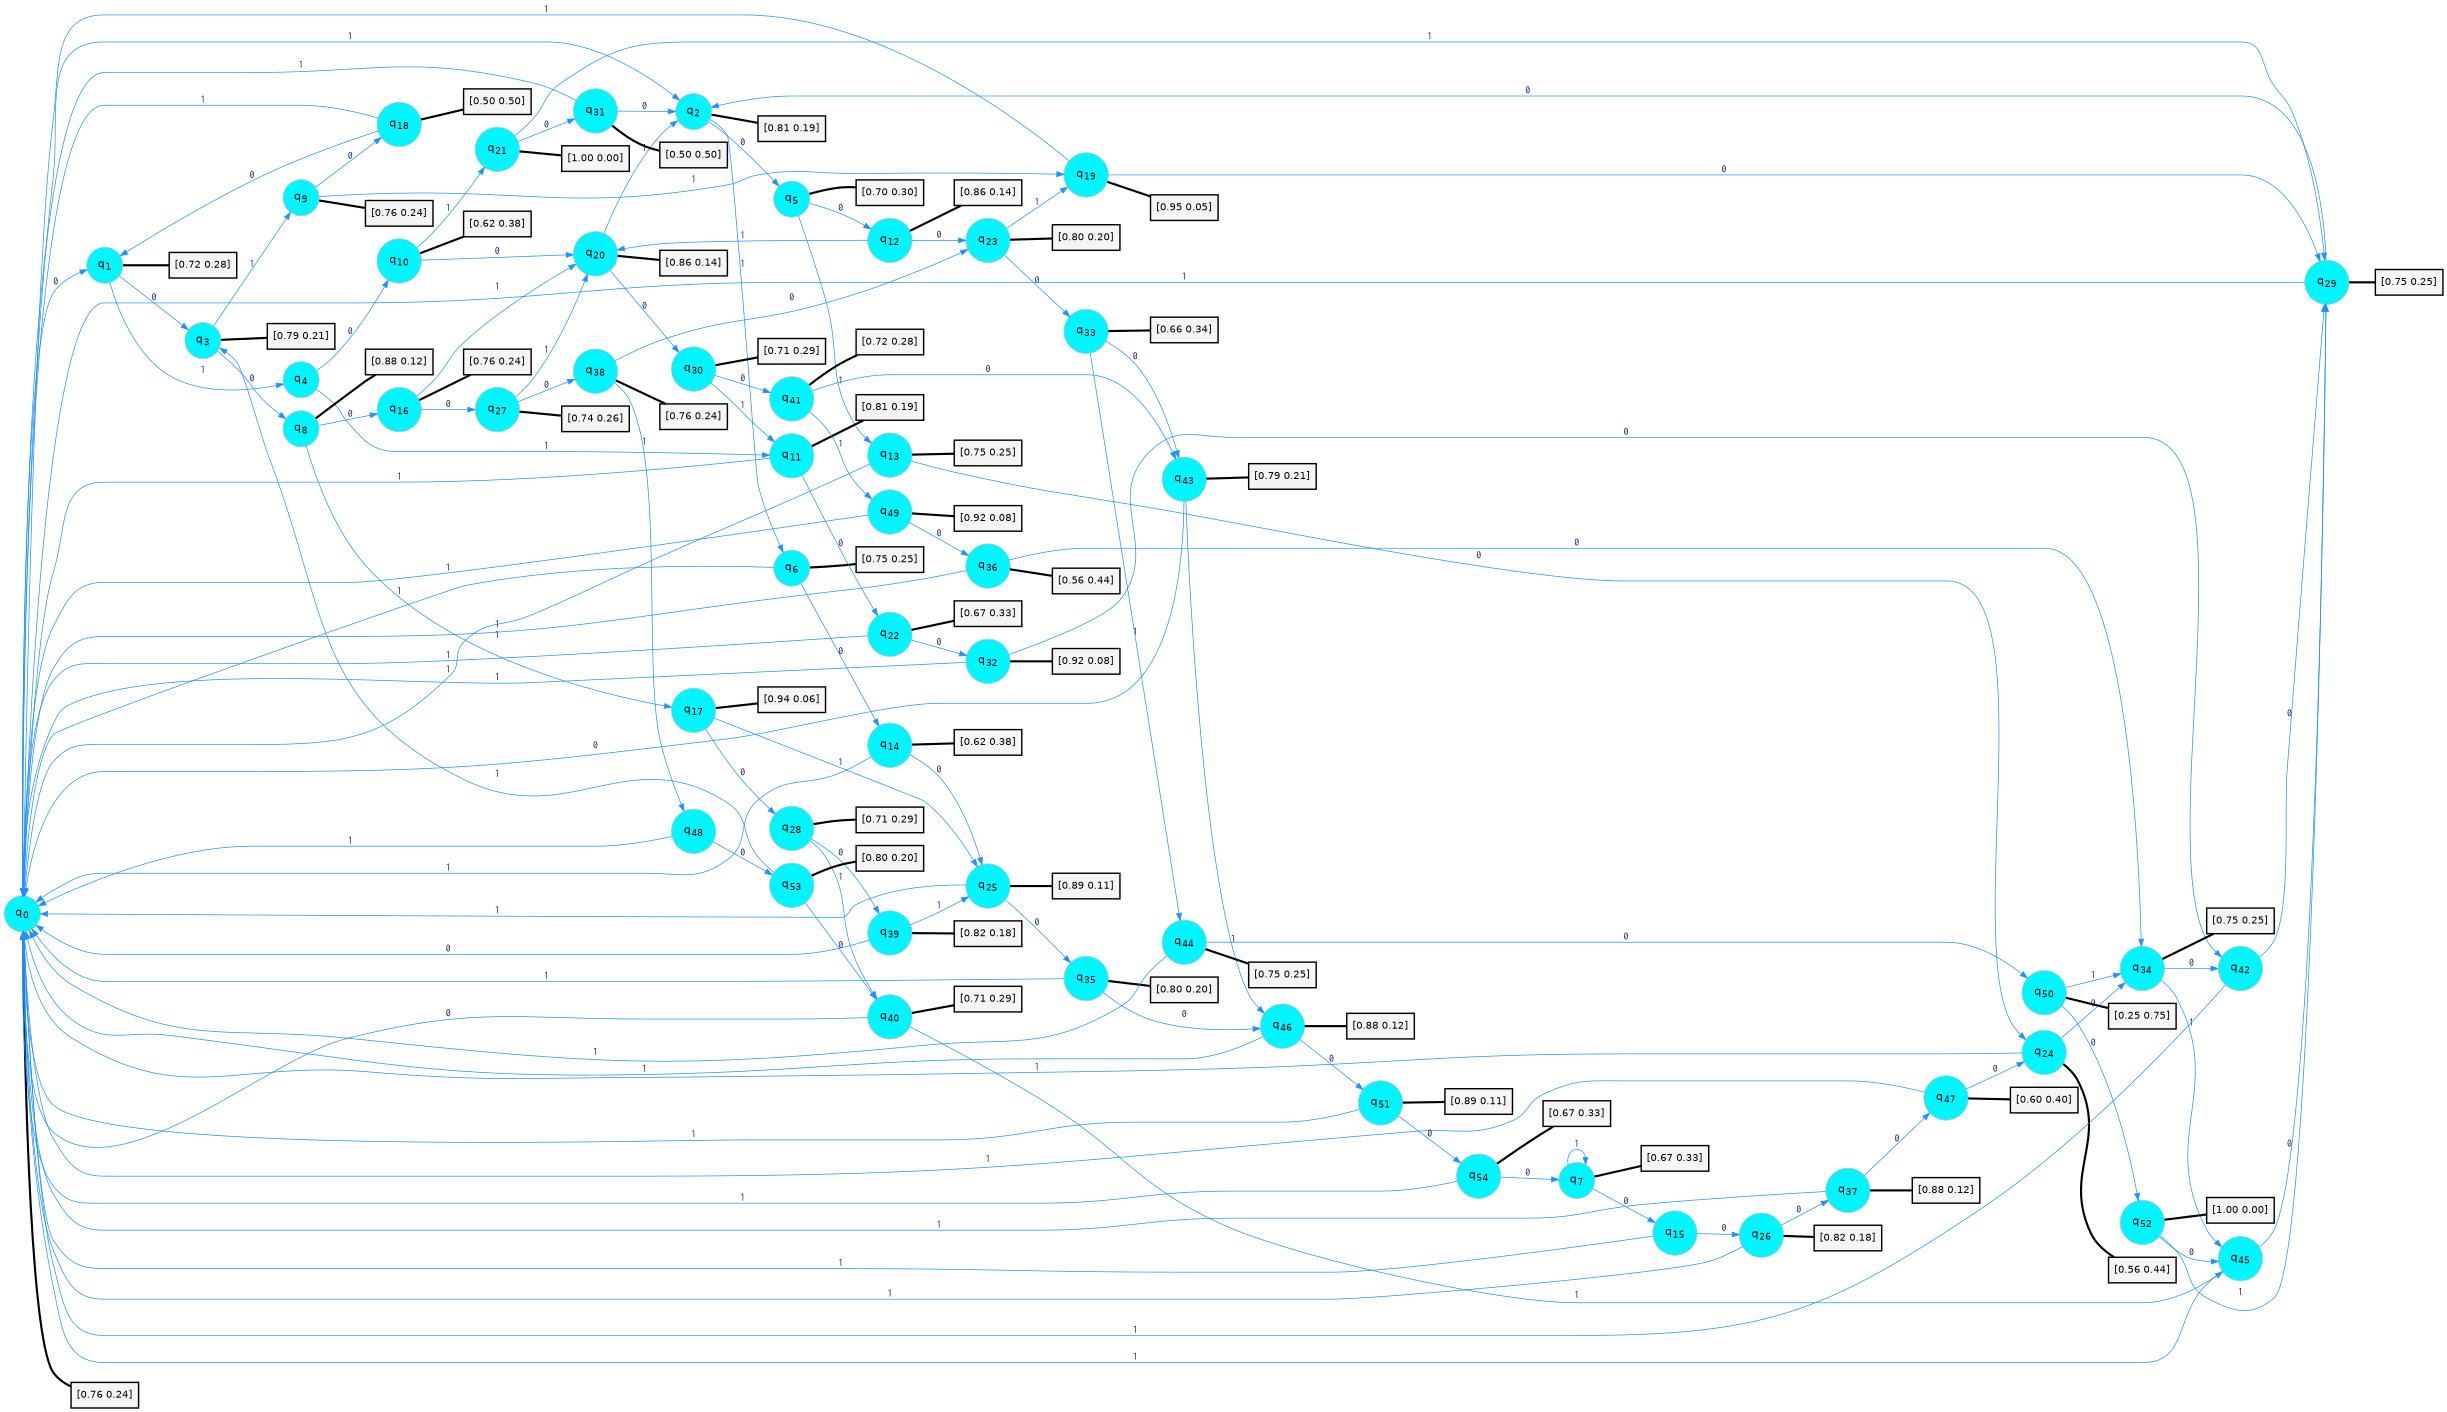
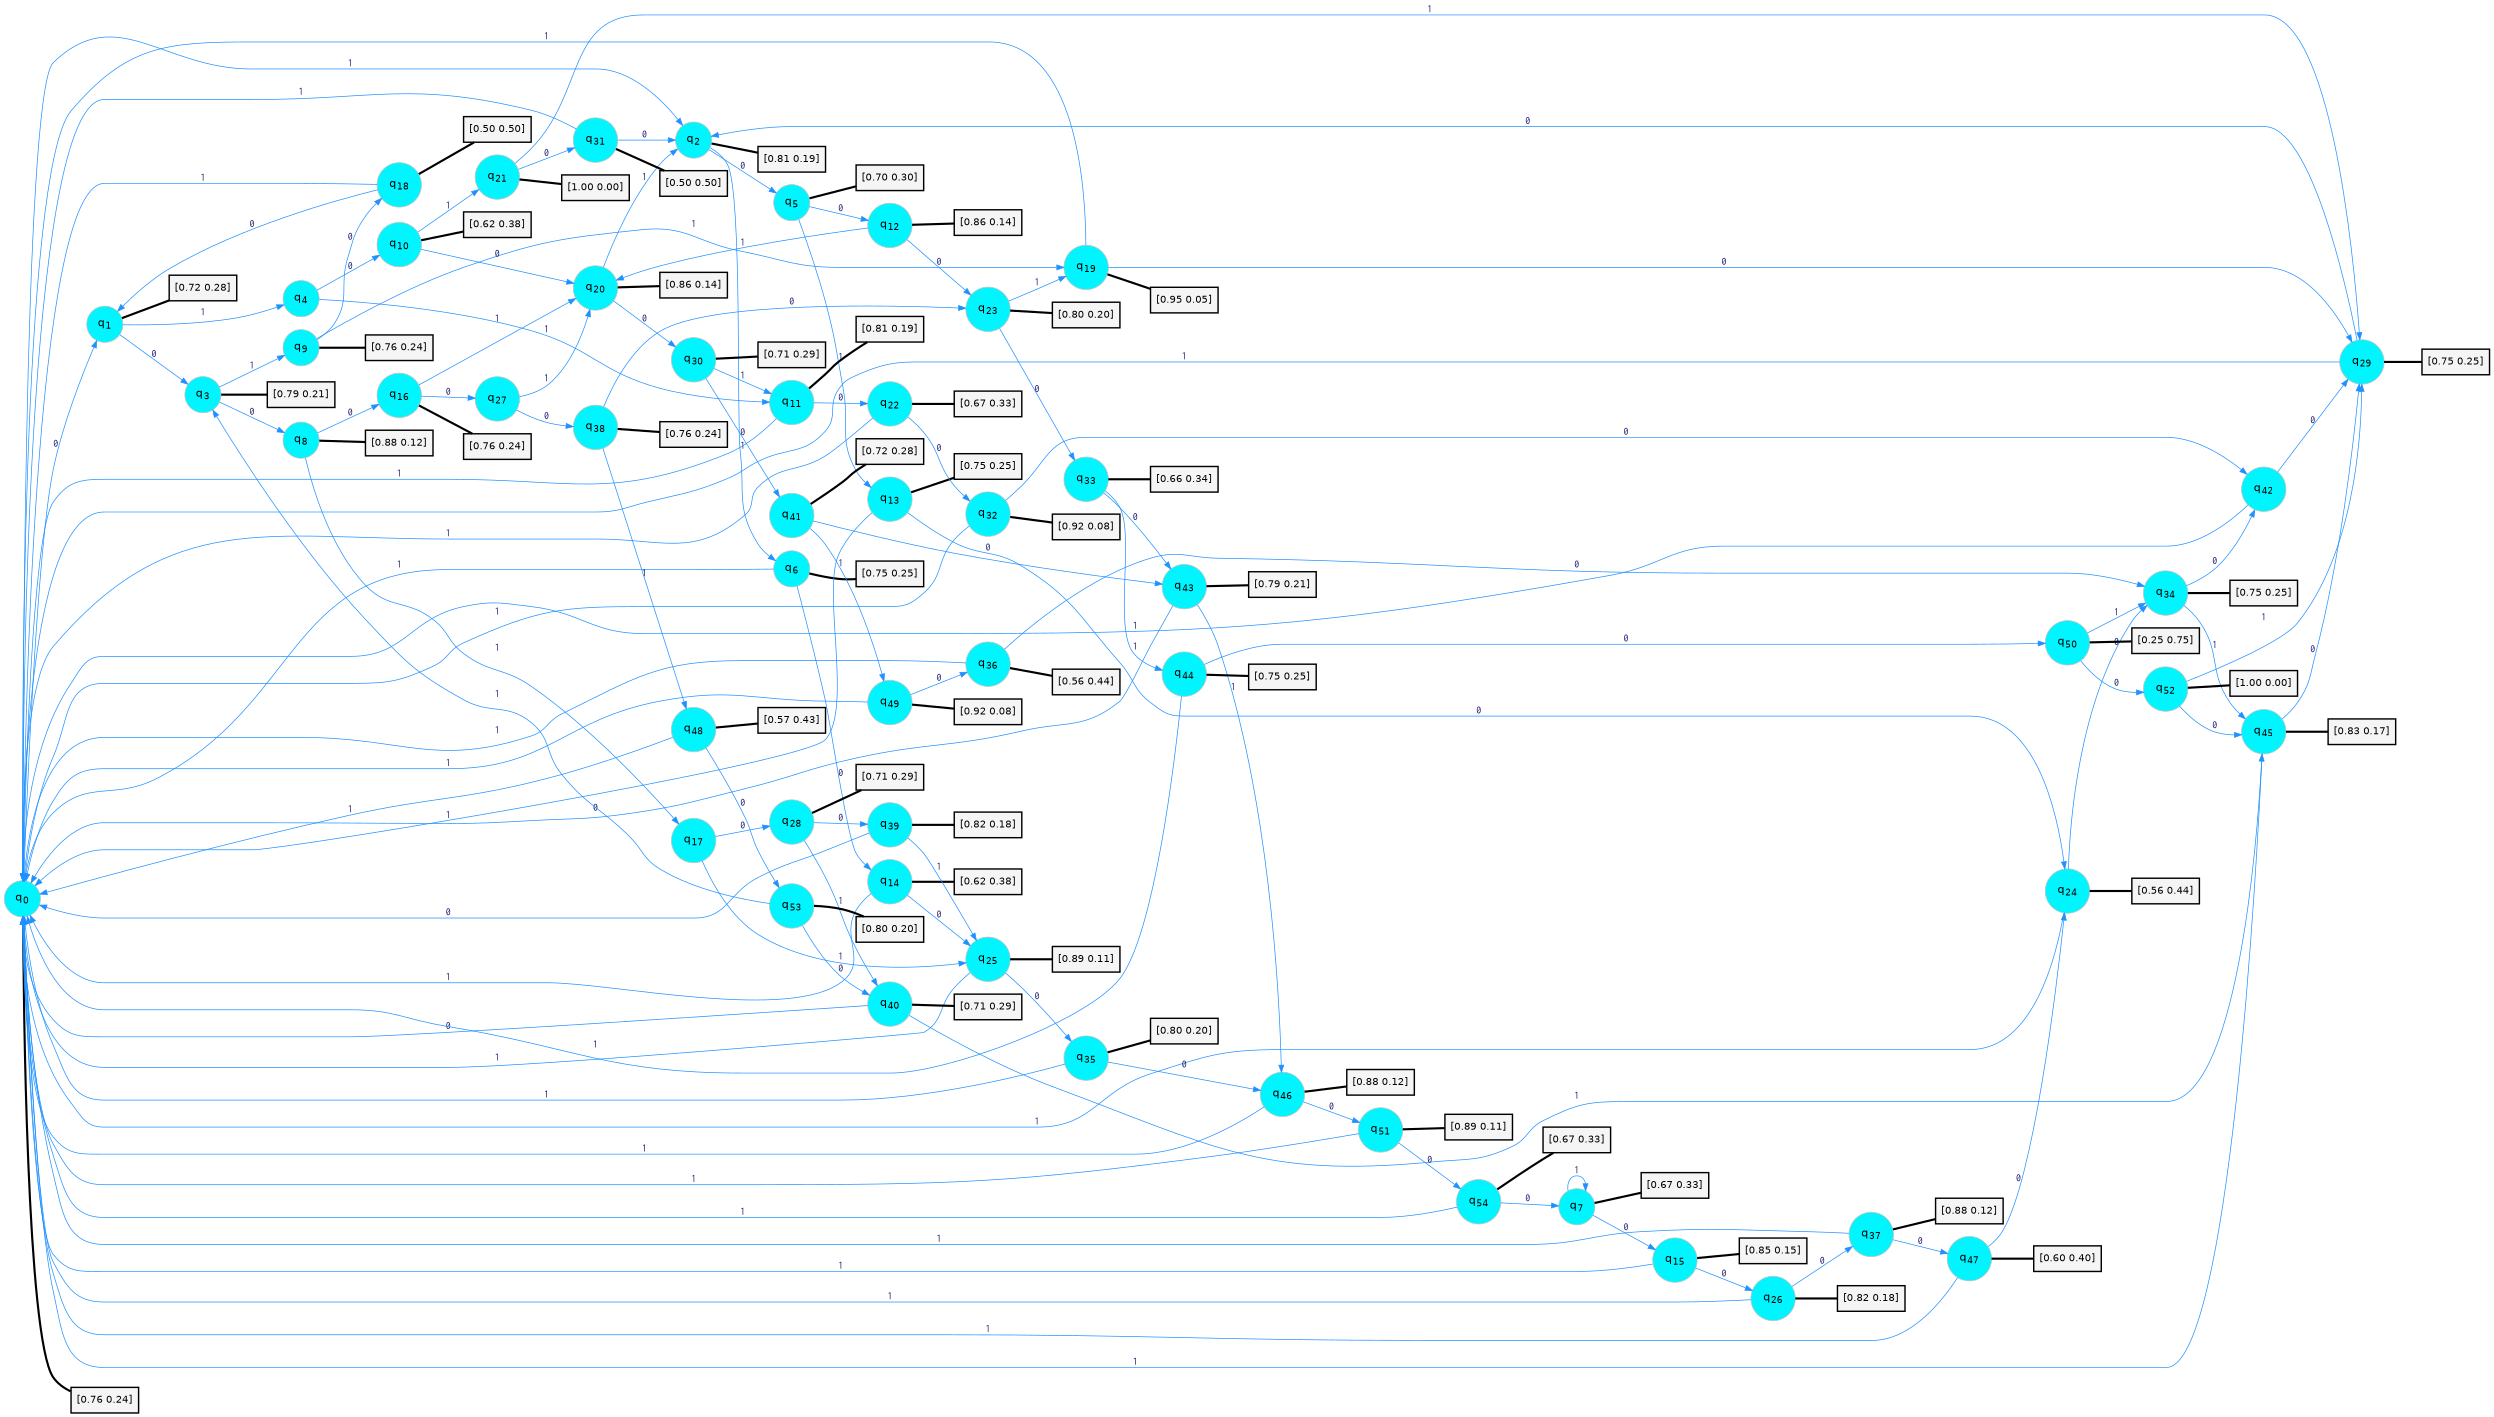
(595, 419) -> none
(792, 700) -> none
none -> (792, 720)
none -> (2362, 732)
none -> (1773, 1251)
